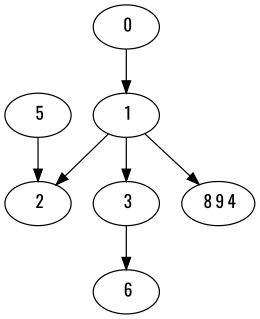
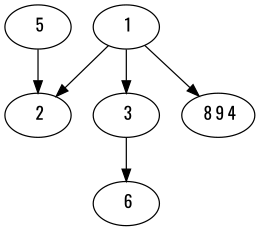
(126, 27) -> none
